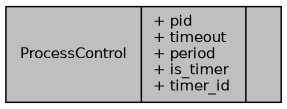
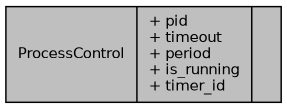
(191, 70) -> (194, 70)
